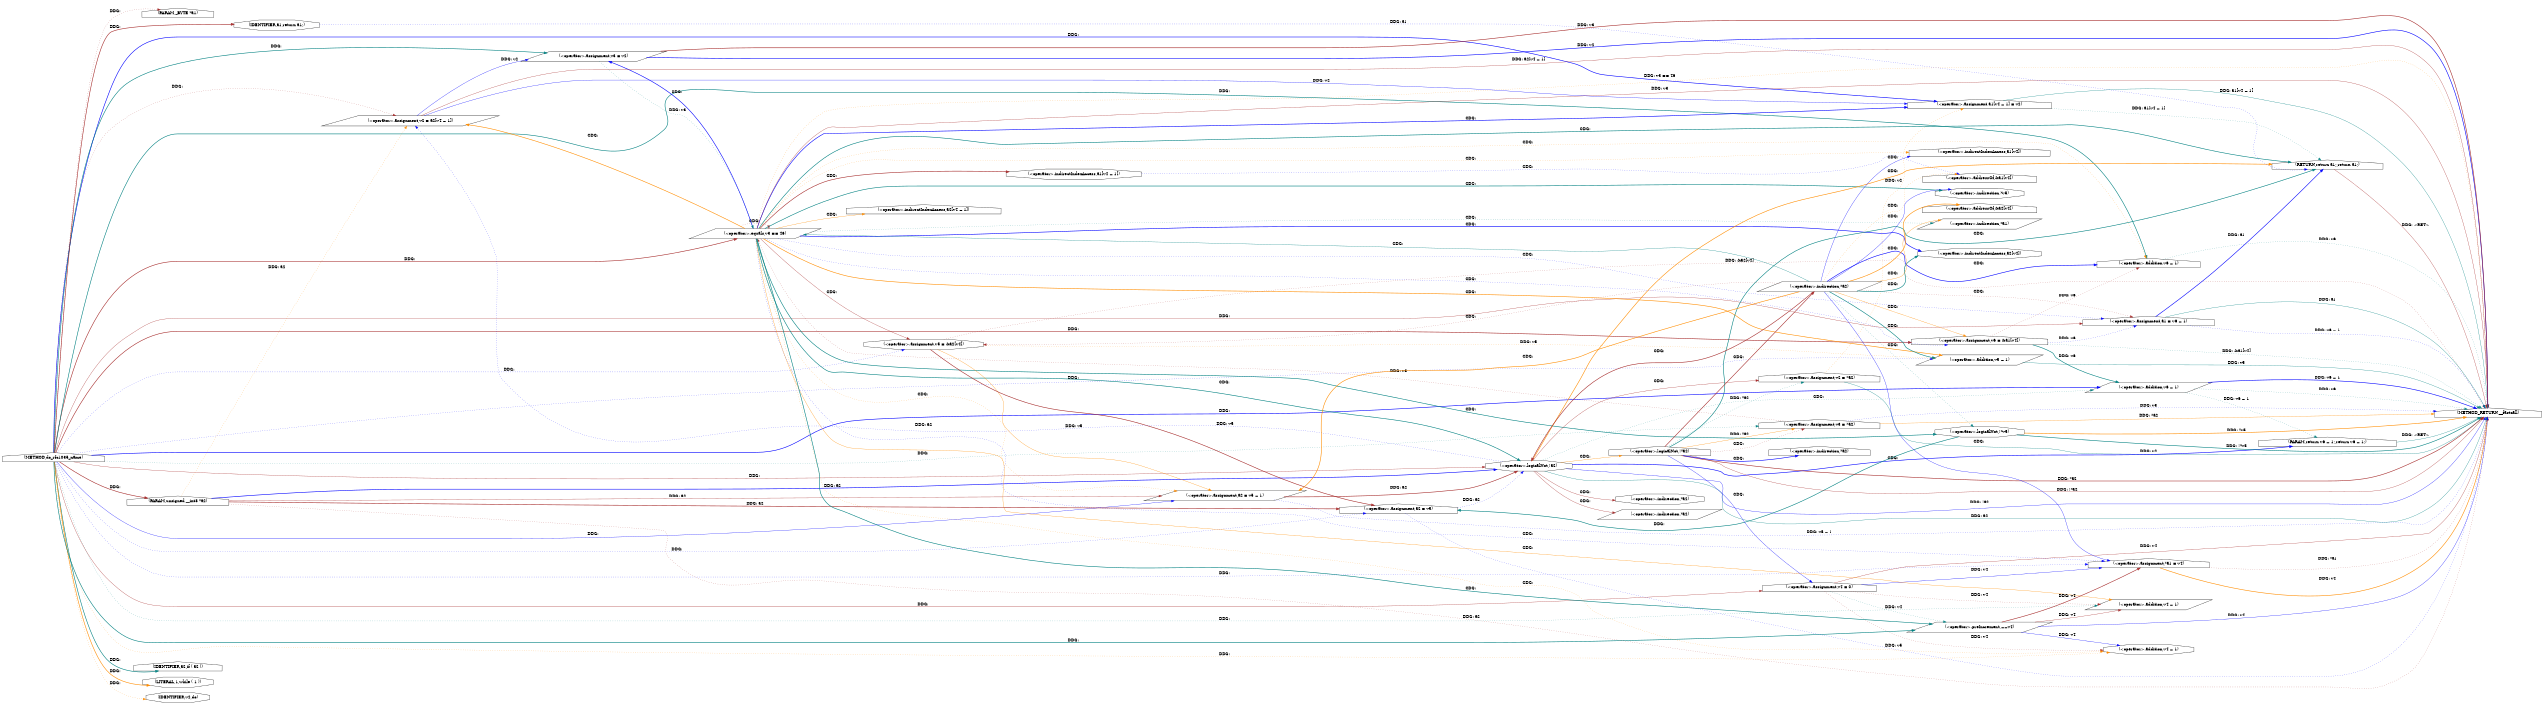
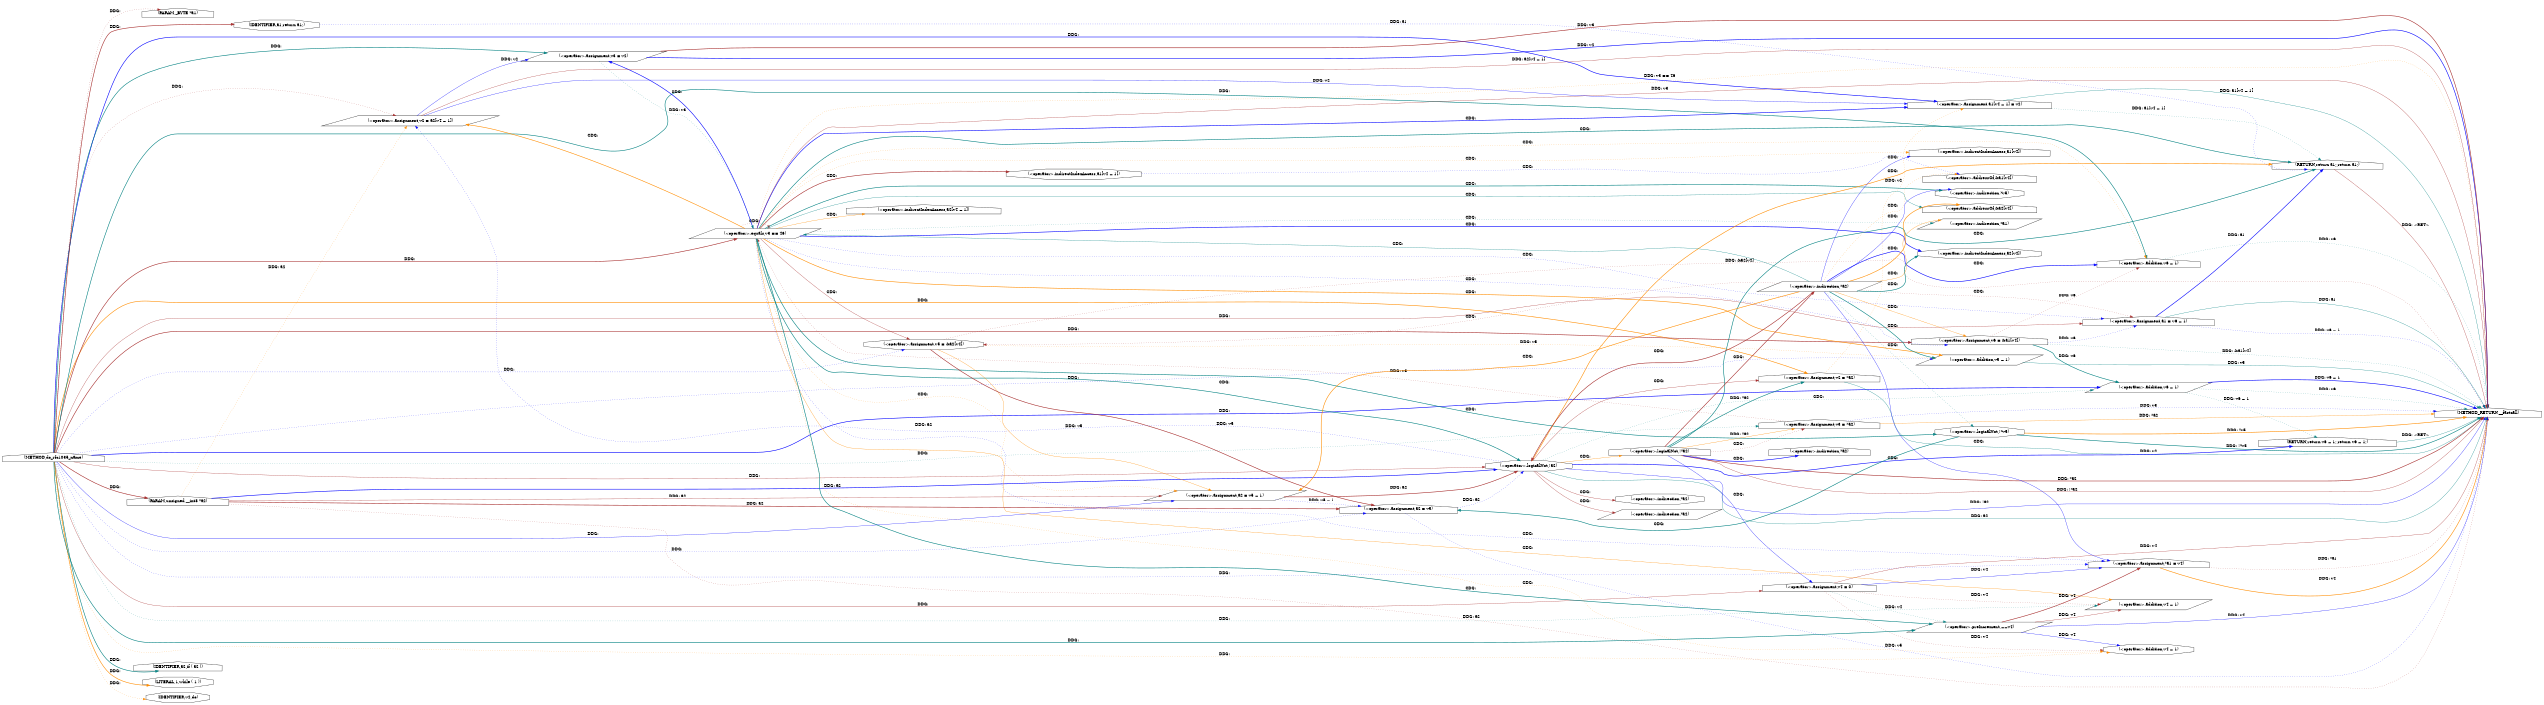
none -> (1344, 197)
none -> (883, 302)
(1732, 410) -> (1732, 410)
(2327, 442) -> (2327, 442)
(1660, 524) -> (1660, 524)
(1910, 534) -> (1317, 503)
